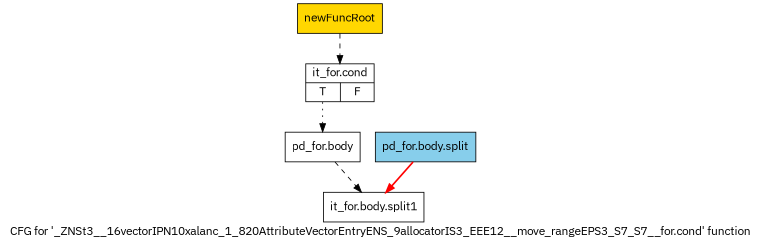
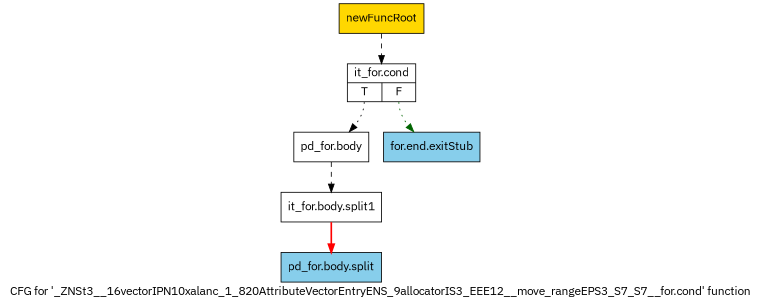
none -> (432, 147)
(402, 174) -> (331, 233)
